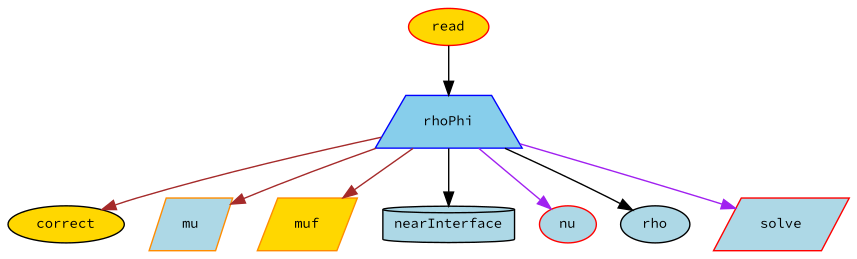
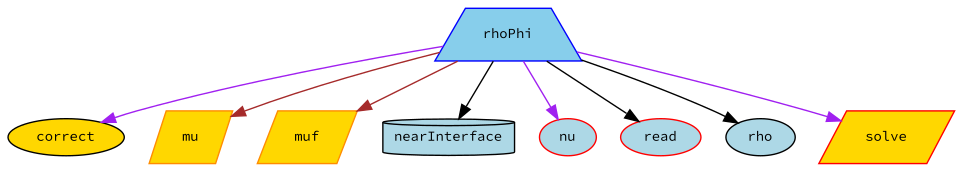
(449, 27) -> (661, 137)
(449, 63) -> (587, 87)
(248, 168) -> (278, 77)
(191, 224) -> (191, 137)
(781, 224) -> (887, 137)
